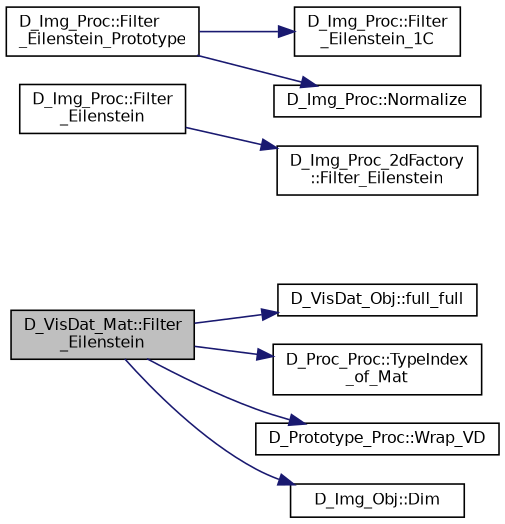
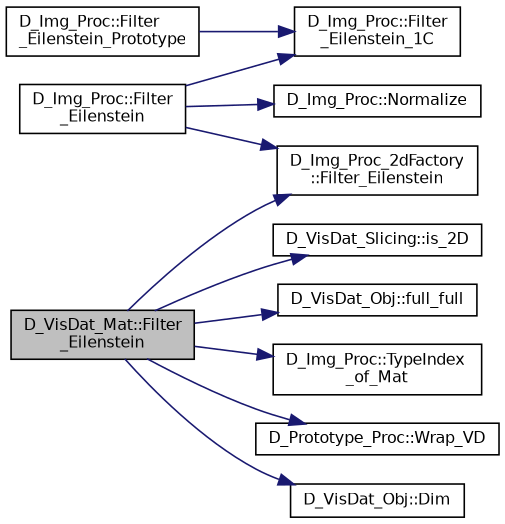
(249, 69) -> (222, 106)
none -> (232, 72)
none -> (377, 240)
none -> (197, 250)
(377, 370) -> (377, 370)
(377, 501) -> (377, 501)
